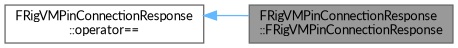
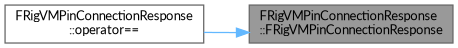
(233, 16) -> (220, 33)
